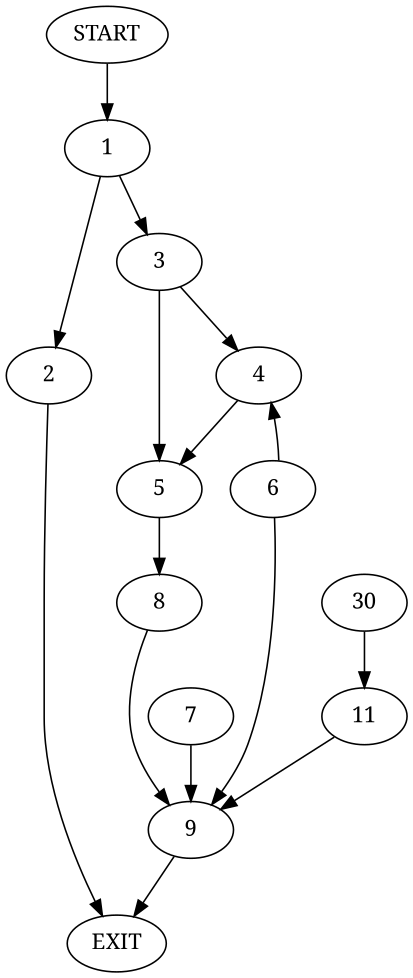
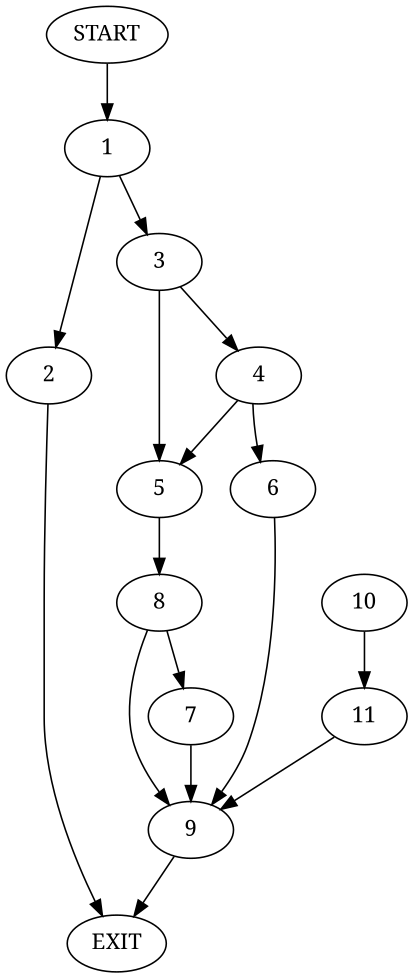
(277, 439) -> (254, 425)
(364, 603) -> (364, 603)
none -> (173, 652)
